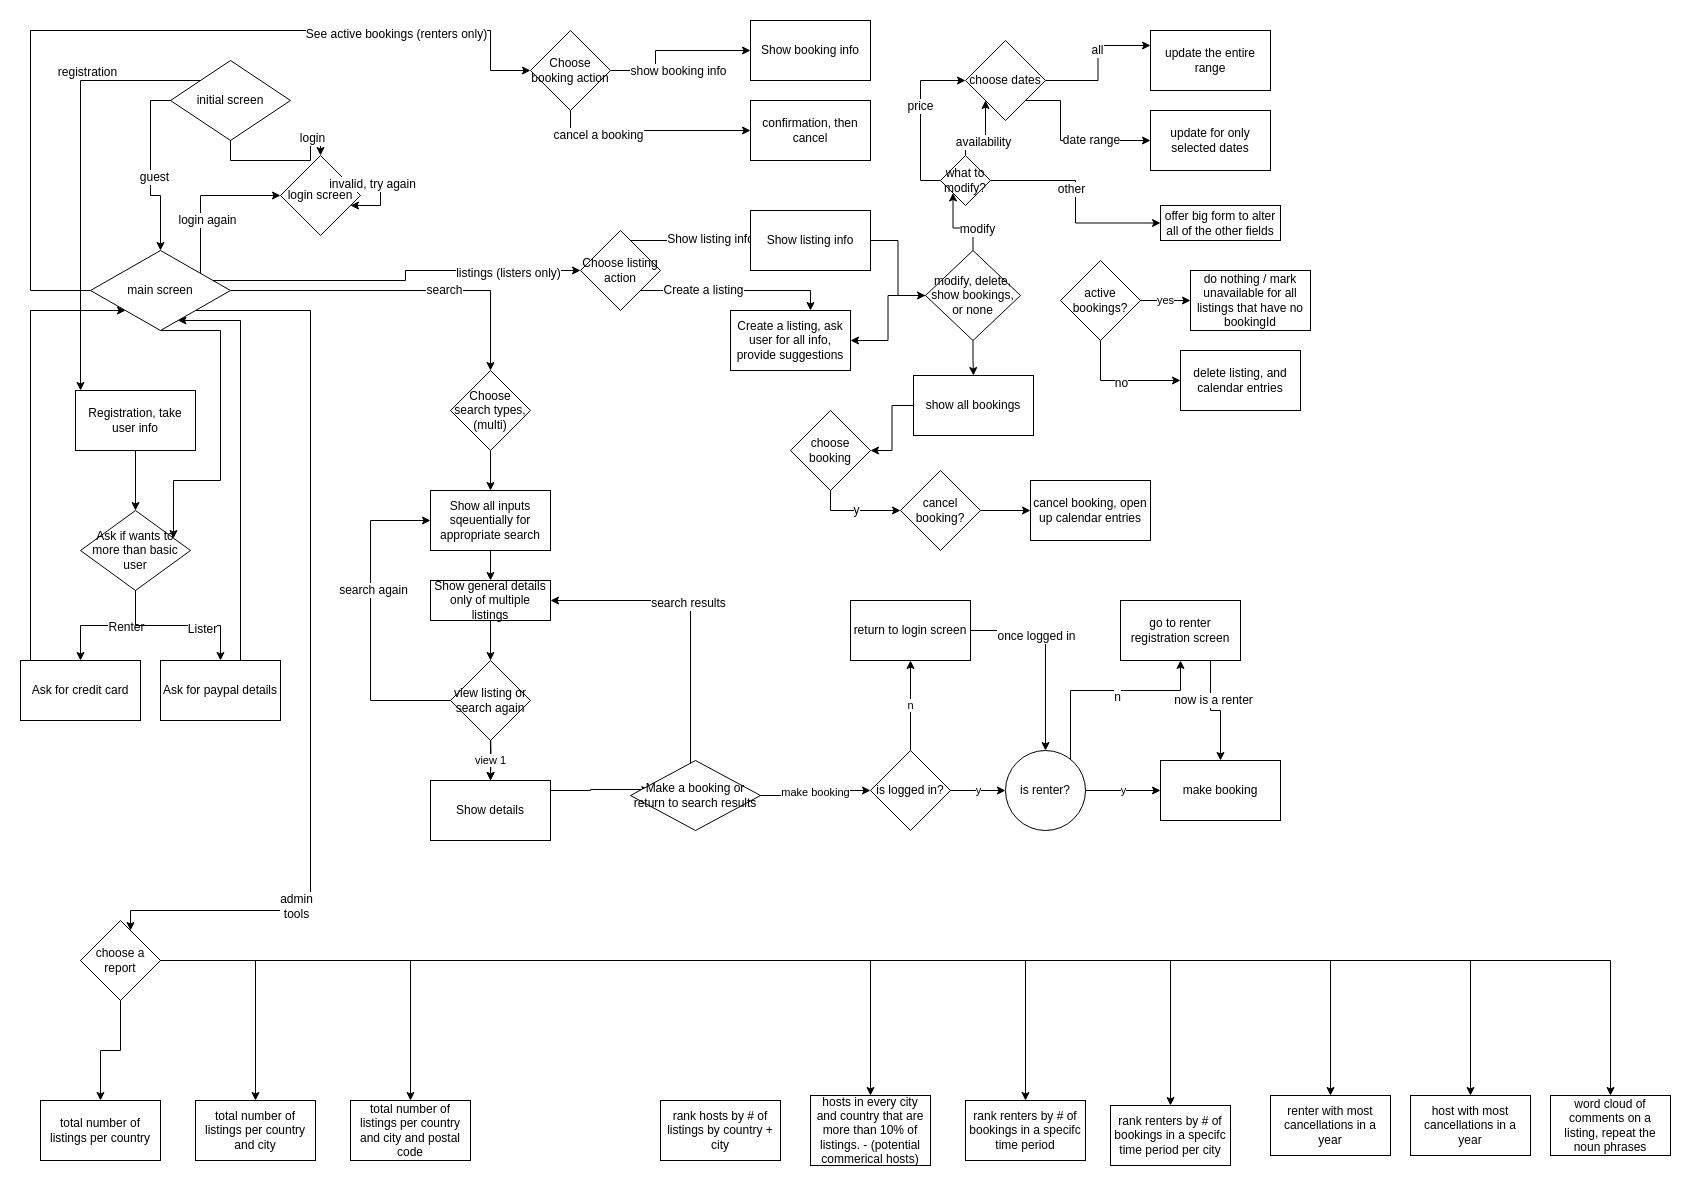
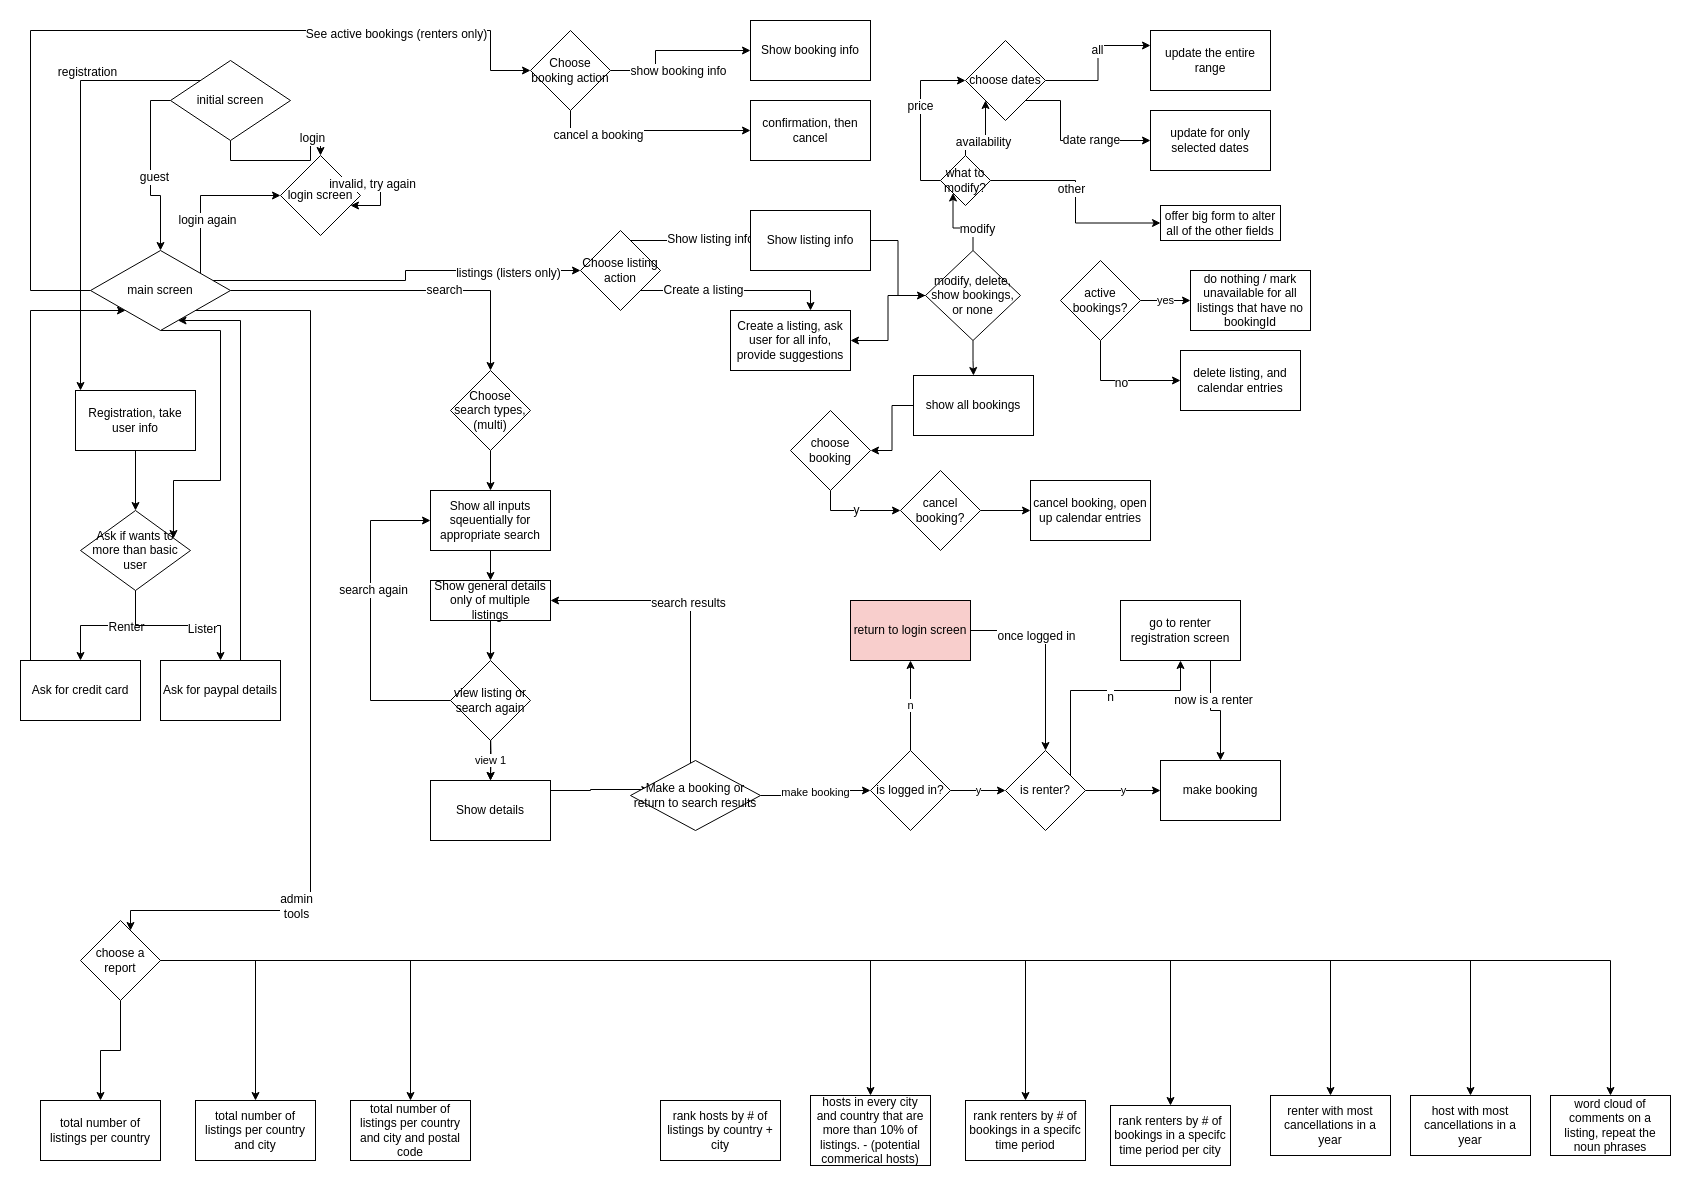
(911, 631) -> (911, 631)
(1046, 791) -> (1046, 791)
